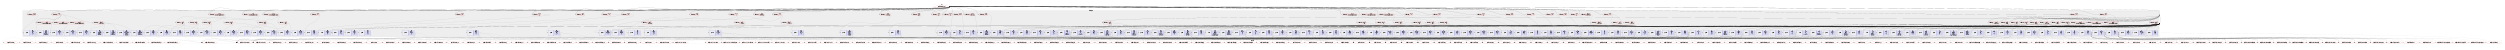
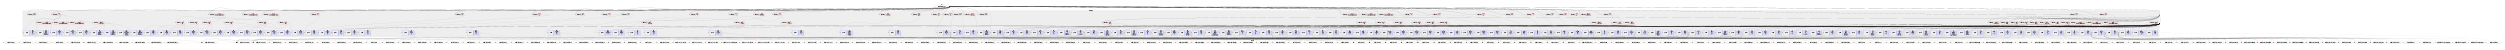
none -> (697, 43)
